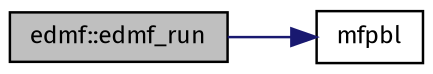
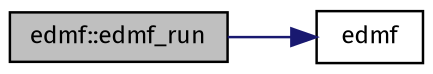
(370, 37) -> (370, 37)
